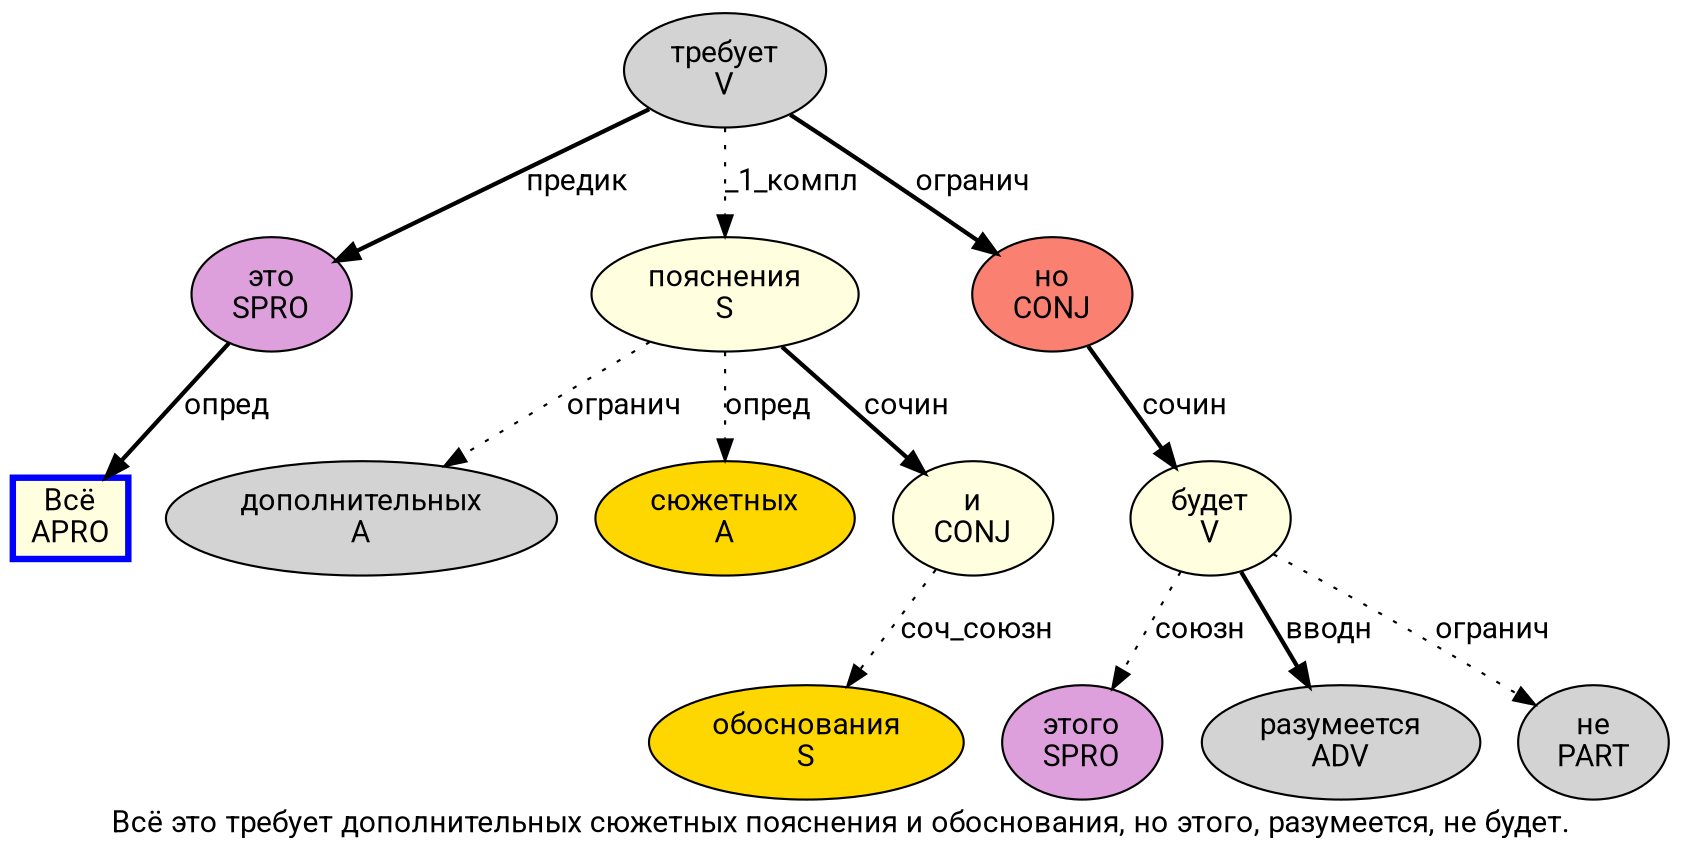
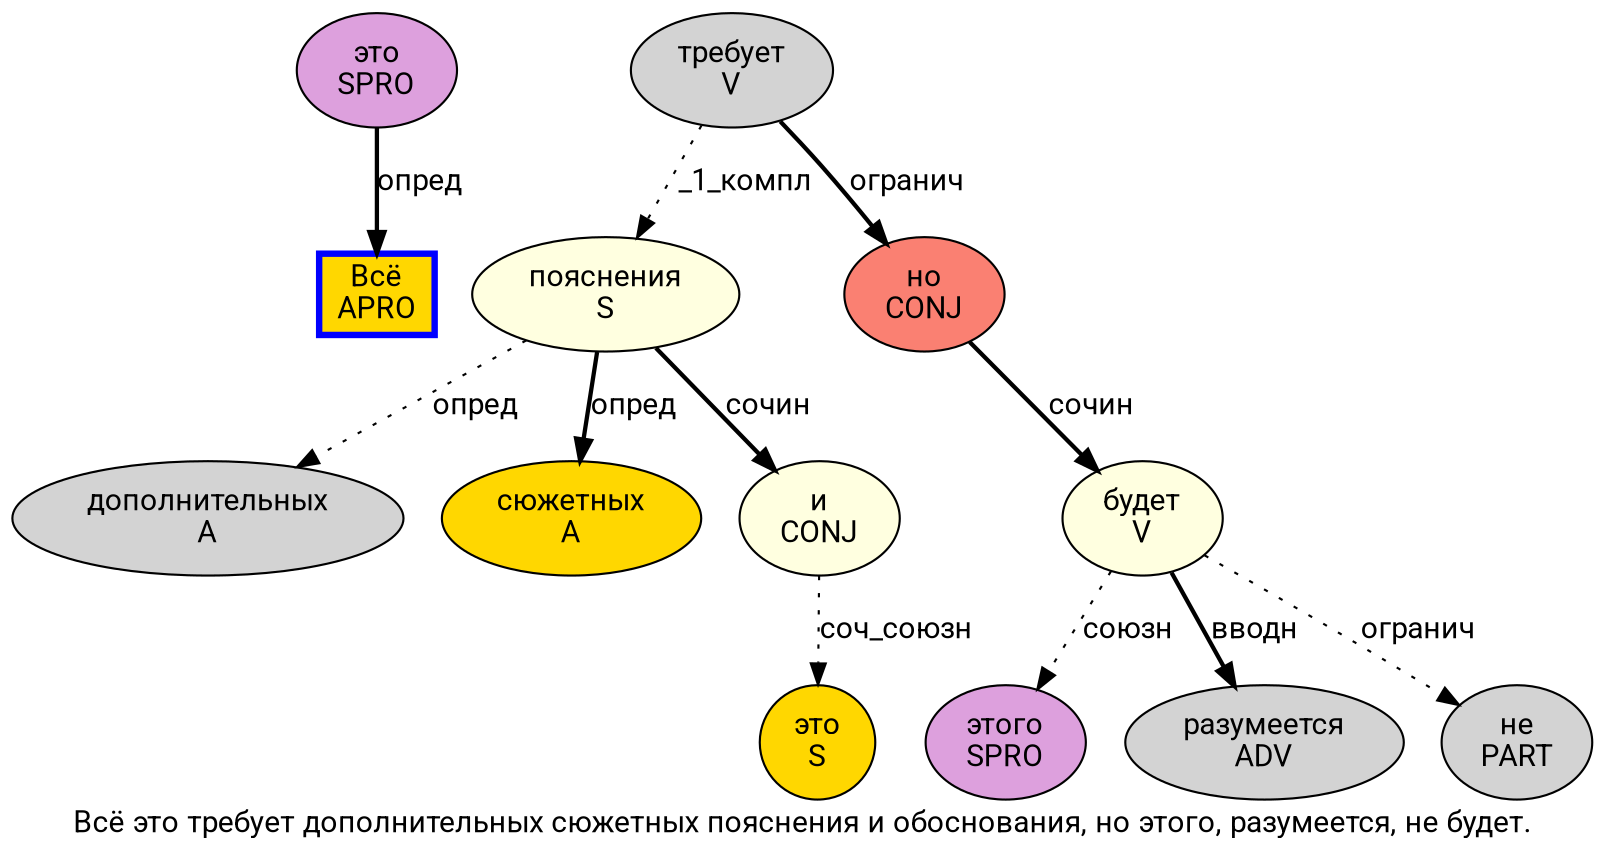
(503, 180) -> none
(725, 395) -> (590, 396)
(625, 406) -> (475, 406)
(71, 518) -> (377, 294)
(806, 742) -> (818, 742)
